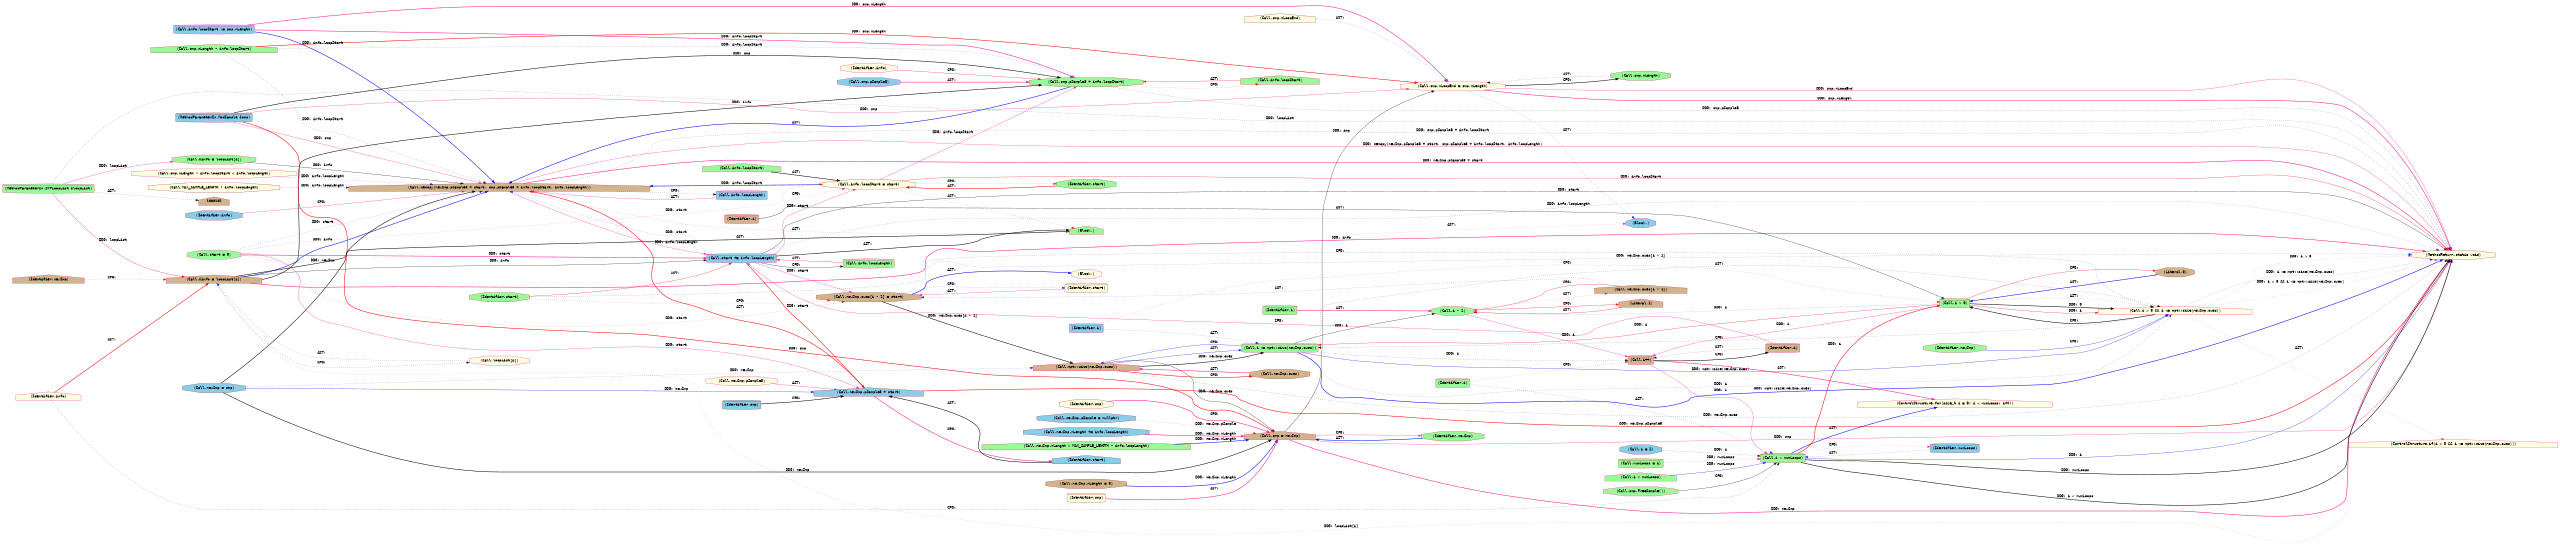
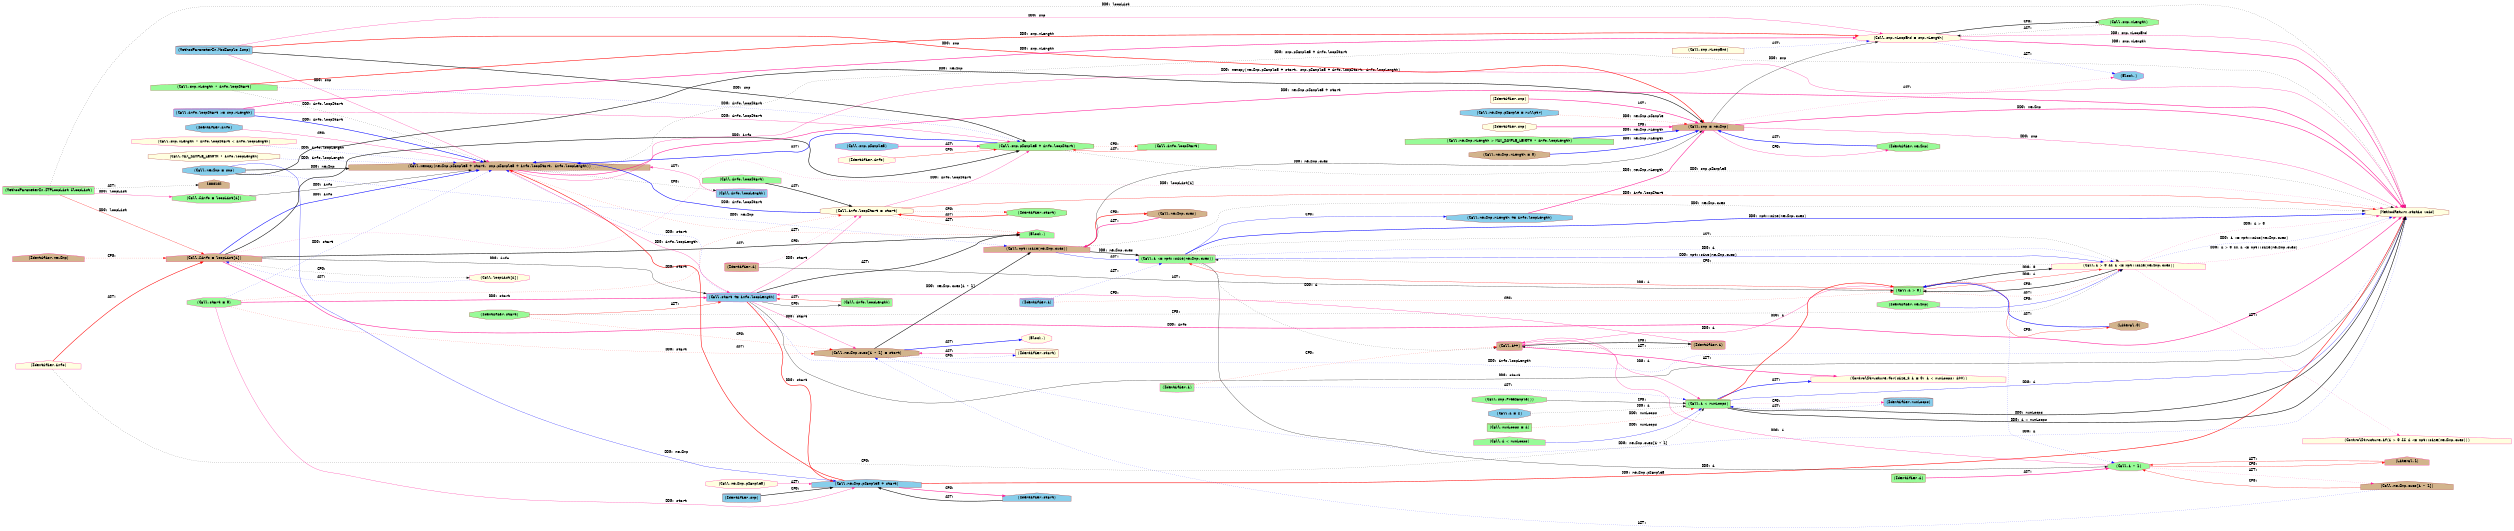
(666, 38) -> (632, 116)
(1172, 348) -> (1309, 217)
